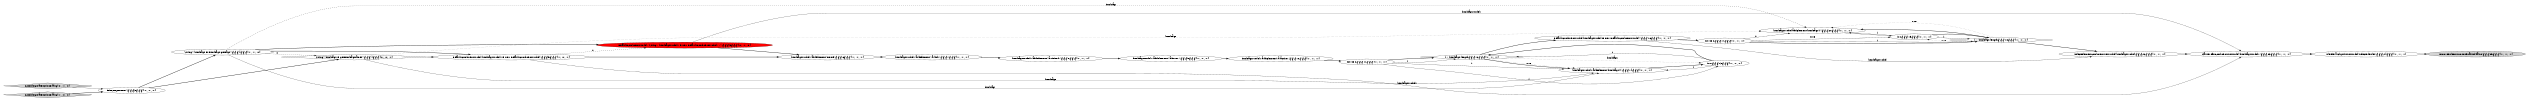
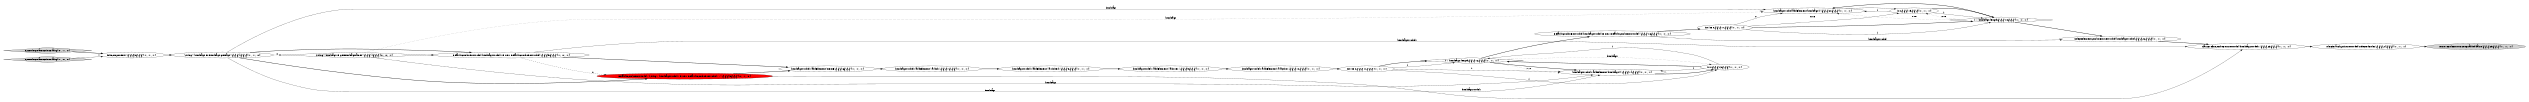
(1013, 6) -> (991, 9)
(243, 74) -> none
(87, 88) -> (87, 53)
(87, 93) -> (87, 57)
